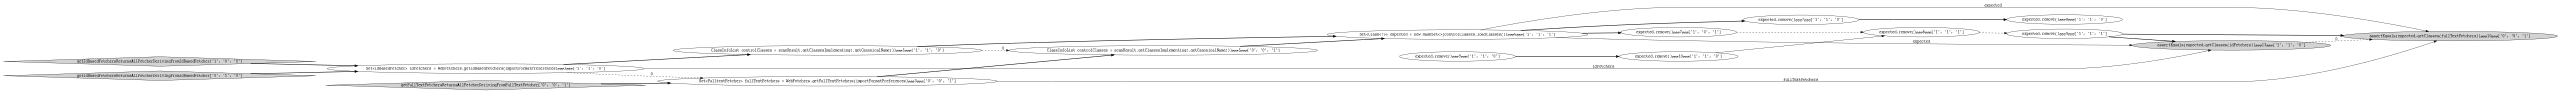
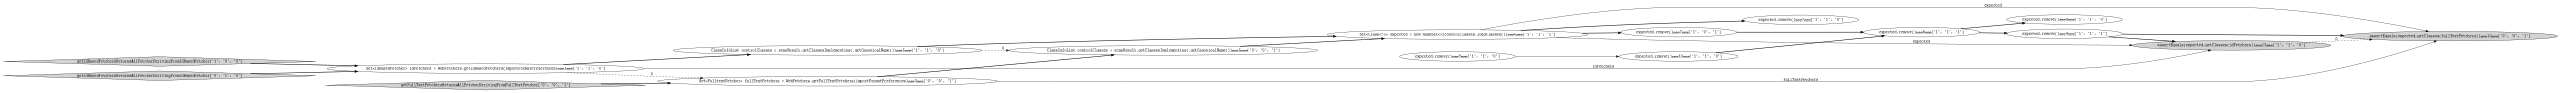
(1931, 20) -> (1992, 26)
(1799, 32) -> (1799, 32)
(1992, 33) -> (1992, 33)
(1799, 44) -> (1799, 44)
(1566, 56) -> (1566, 56)
